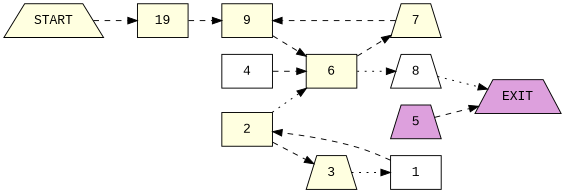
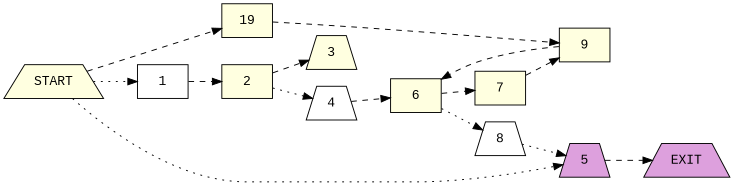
(416, 21) -> (500, 88)
(247, 71) -> (332, 103)
(458, 82) -> (539, 149)
(286, 103) -> (288, 92)
(366, 172) -> (110, 82)
none -> (302, 182)
